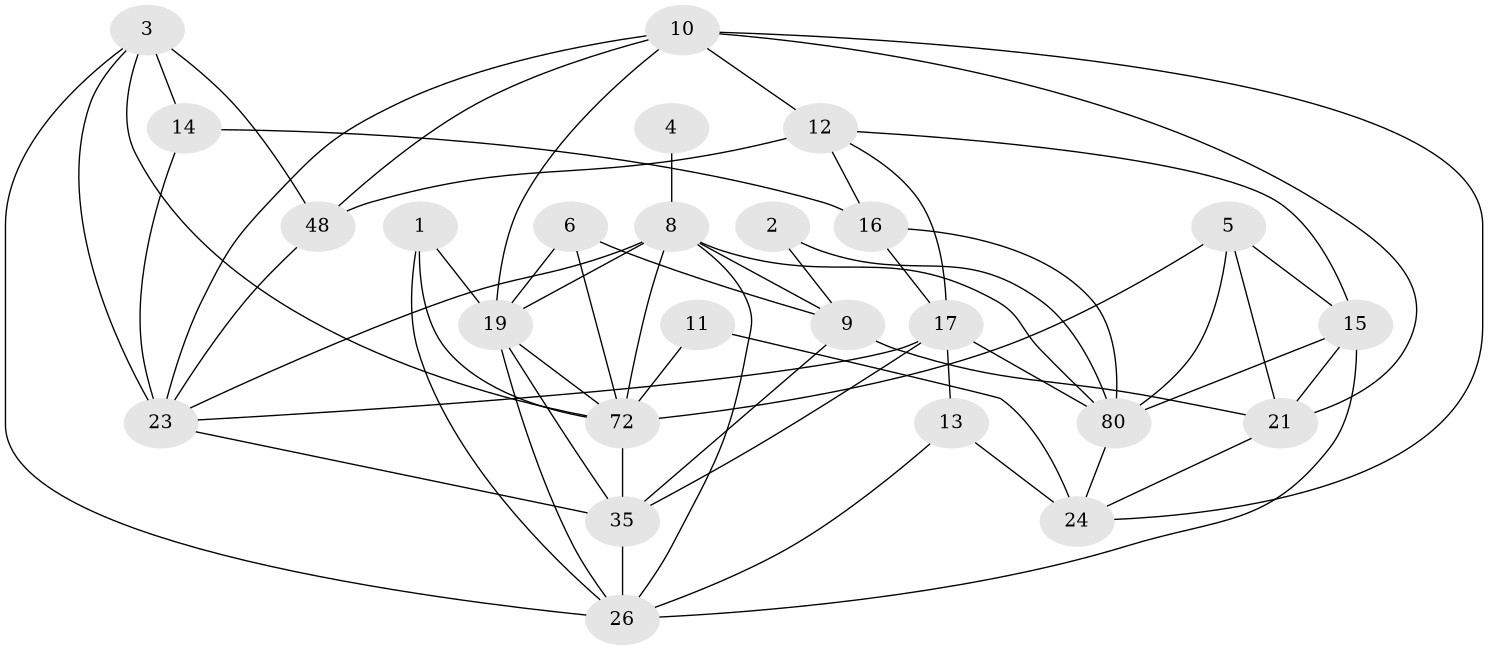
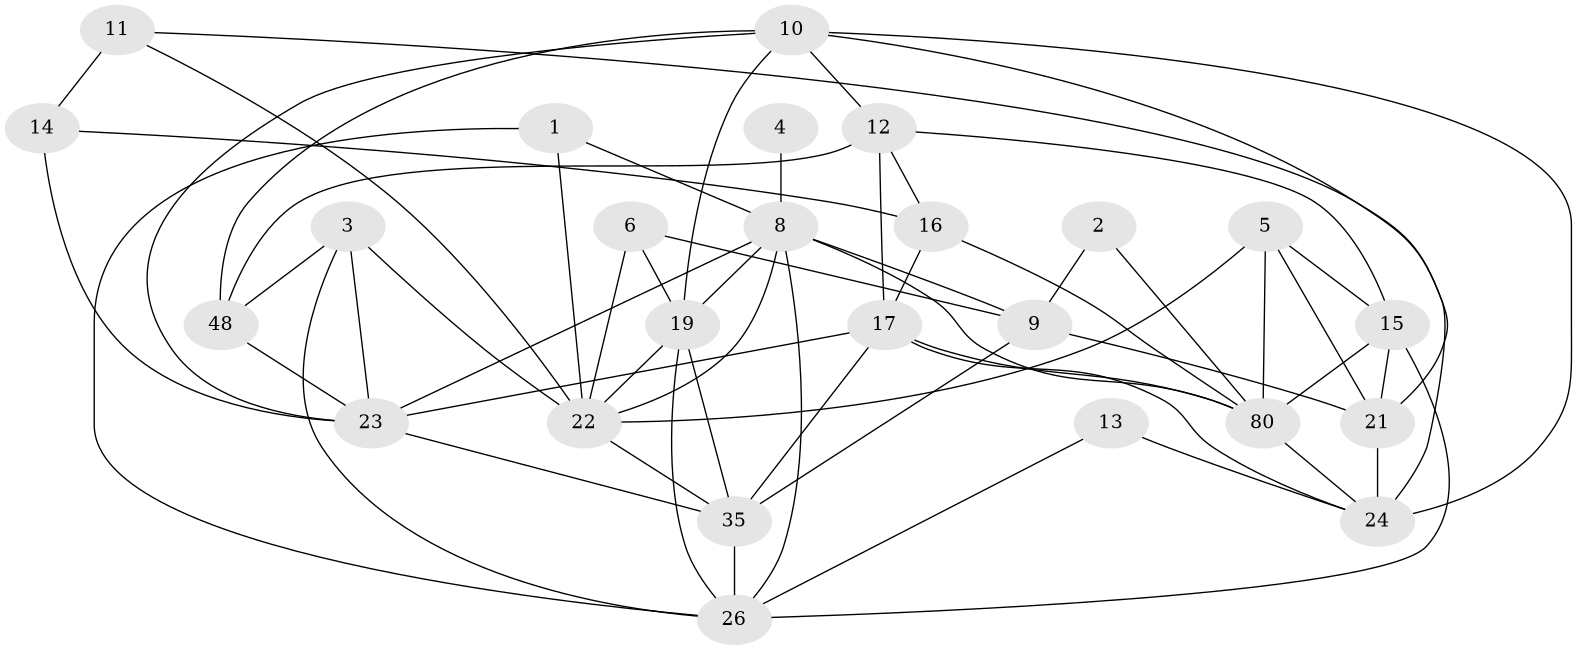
(166, 79) -> (80, 79)
(458, 276) -> (710, 195)
(949, 374) -> (1154, 396)
(623, 423) -> (584, 423)
